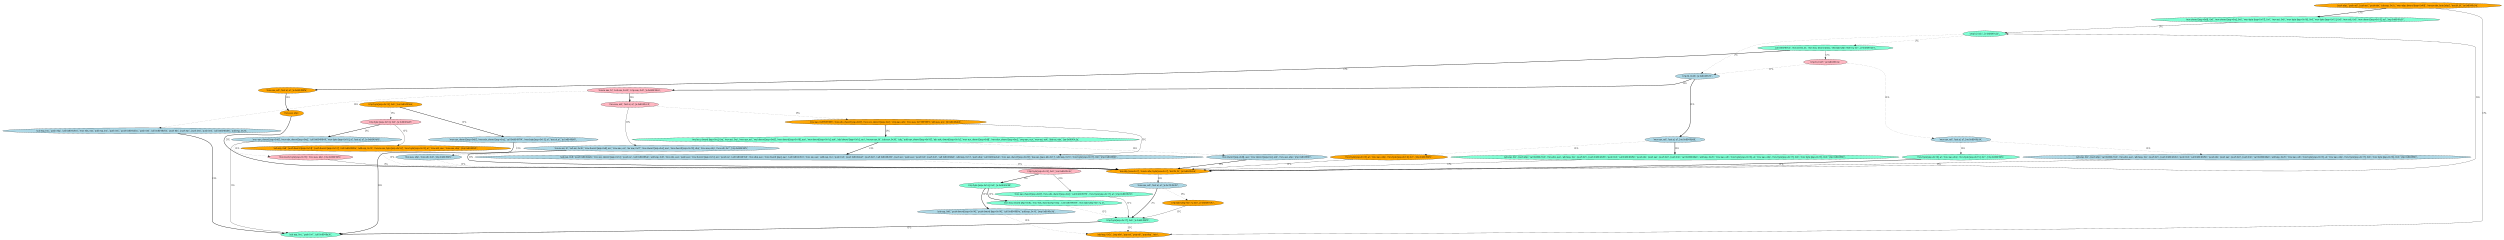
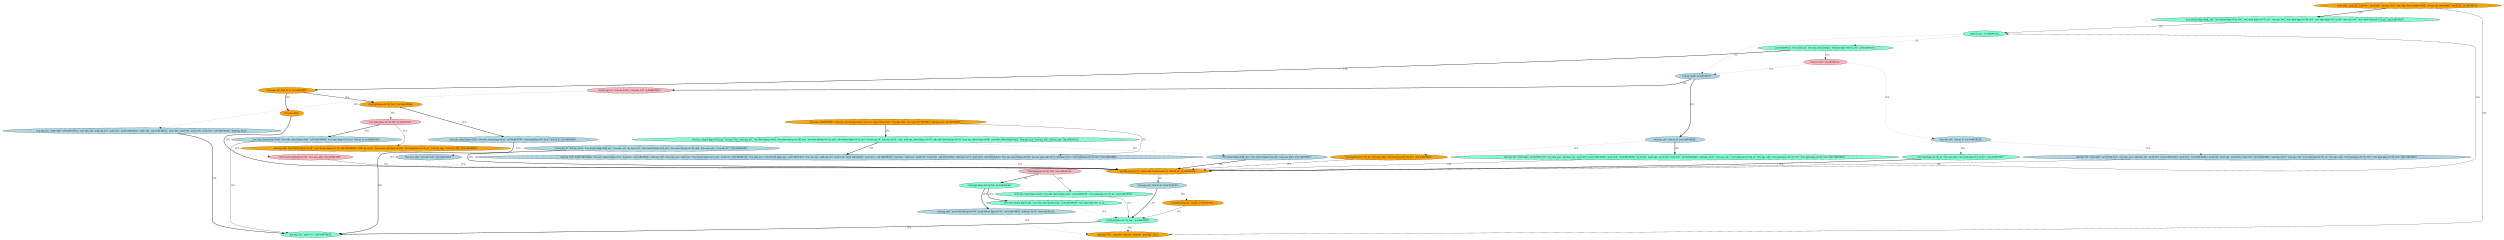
none -> (338, 97)
(630, 104) -> none
